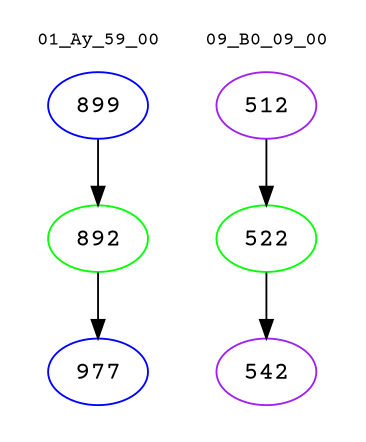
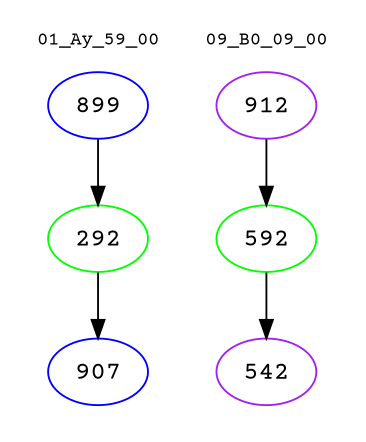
(266, 105) -> (266, 105)
(98, 239) -> (98, 239)
(266, 239) -> (266, 239)
(98, 372) -> (98, 372)
